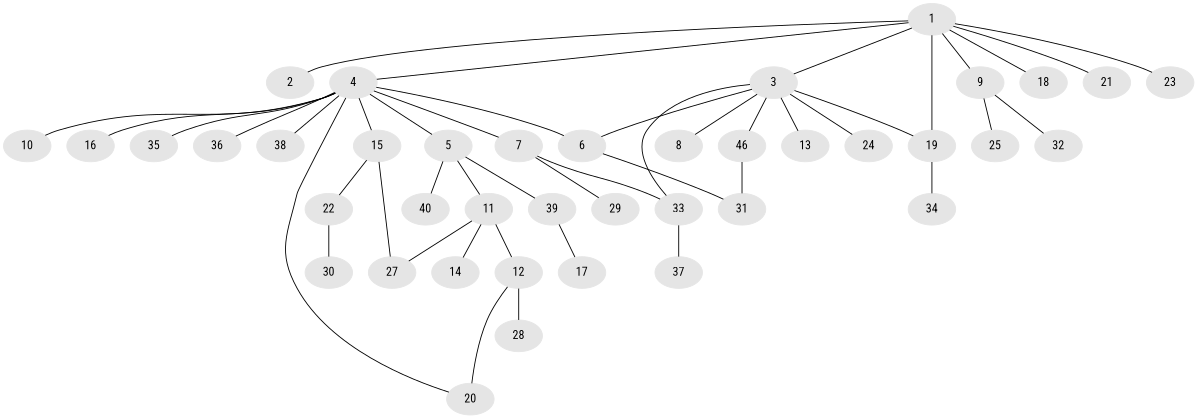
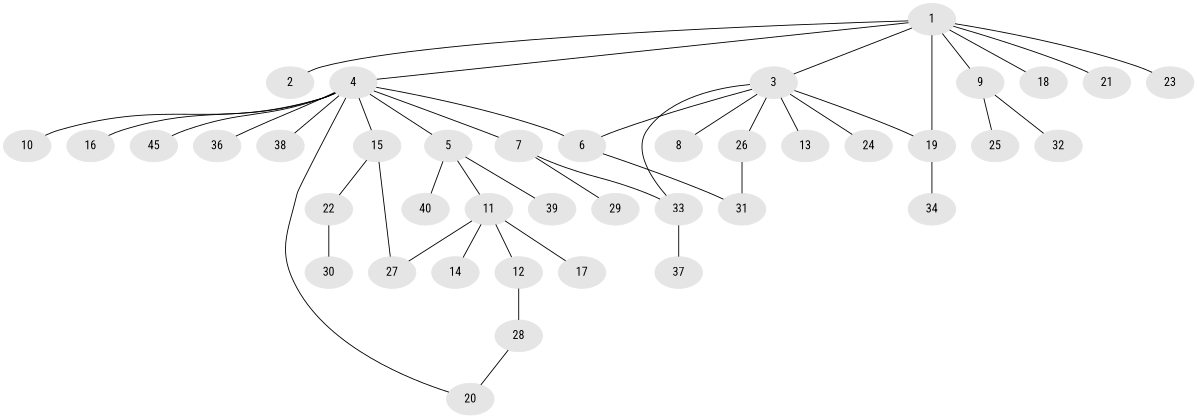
(154, 146) -> (154, 146)
(742, 146) -> (742, 146)
(567, 241) -> (535, 241)
(483, 332) -> (495, 368)
